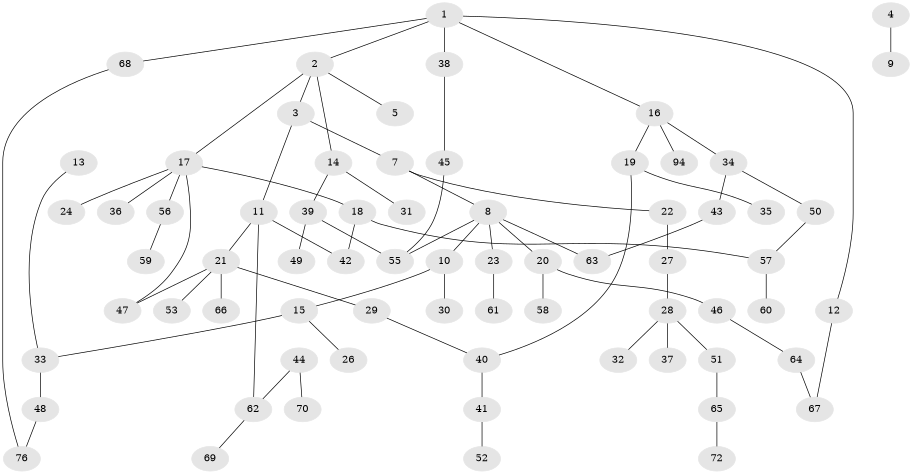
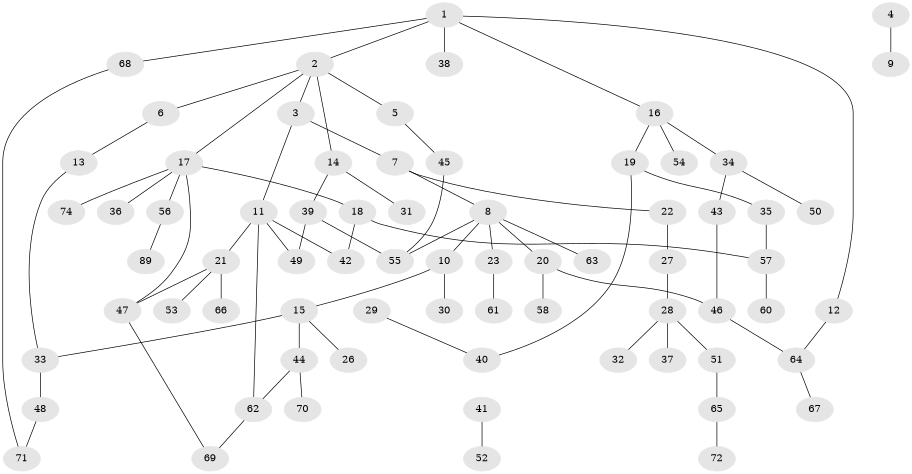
none -> (161, 114)
(444, 114) -> (420, 138)
(679, 163) -> (679, 163)
(66, 212) -> (66, 212)
none -> (278, 237)
(791, 237) -> (766, 237)
(656, 239) -> (717, 262)
(146, 262) -> (146, 262)
(296, 286) -> none
none -> (299, 336)
(824, 360) -> (815, 336)
none -> (166, 385)
(482, 385) -> none
(22, 459) -> (22, 459)
